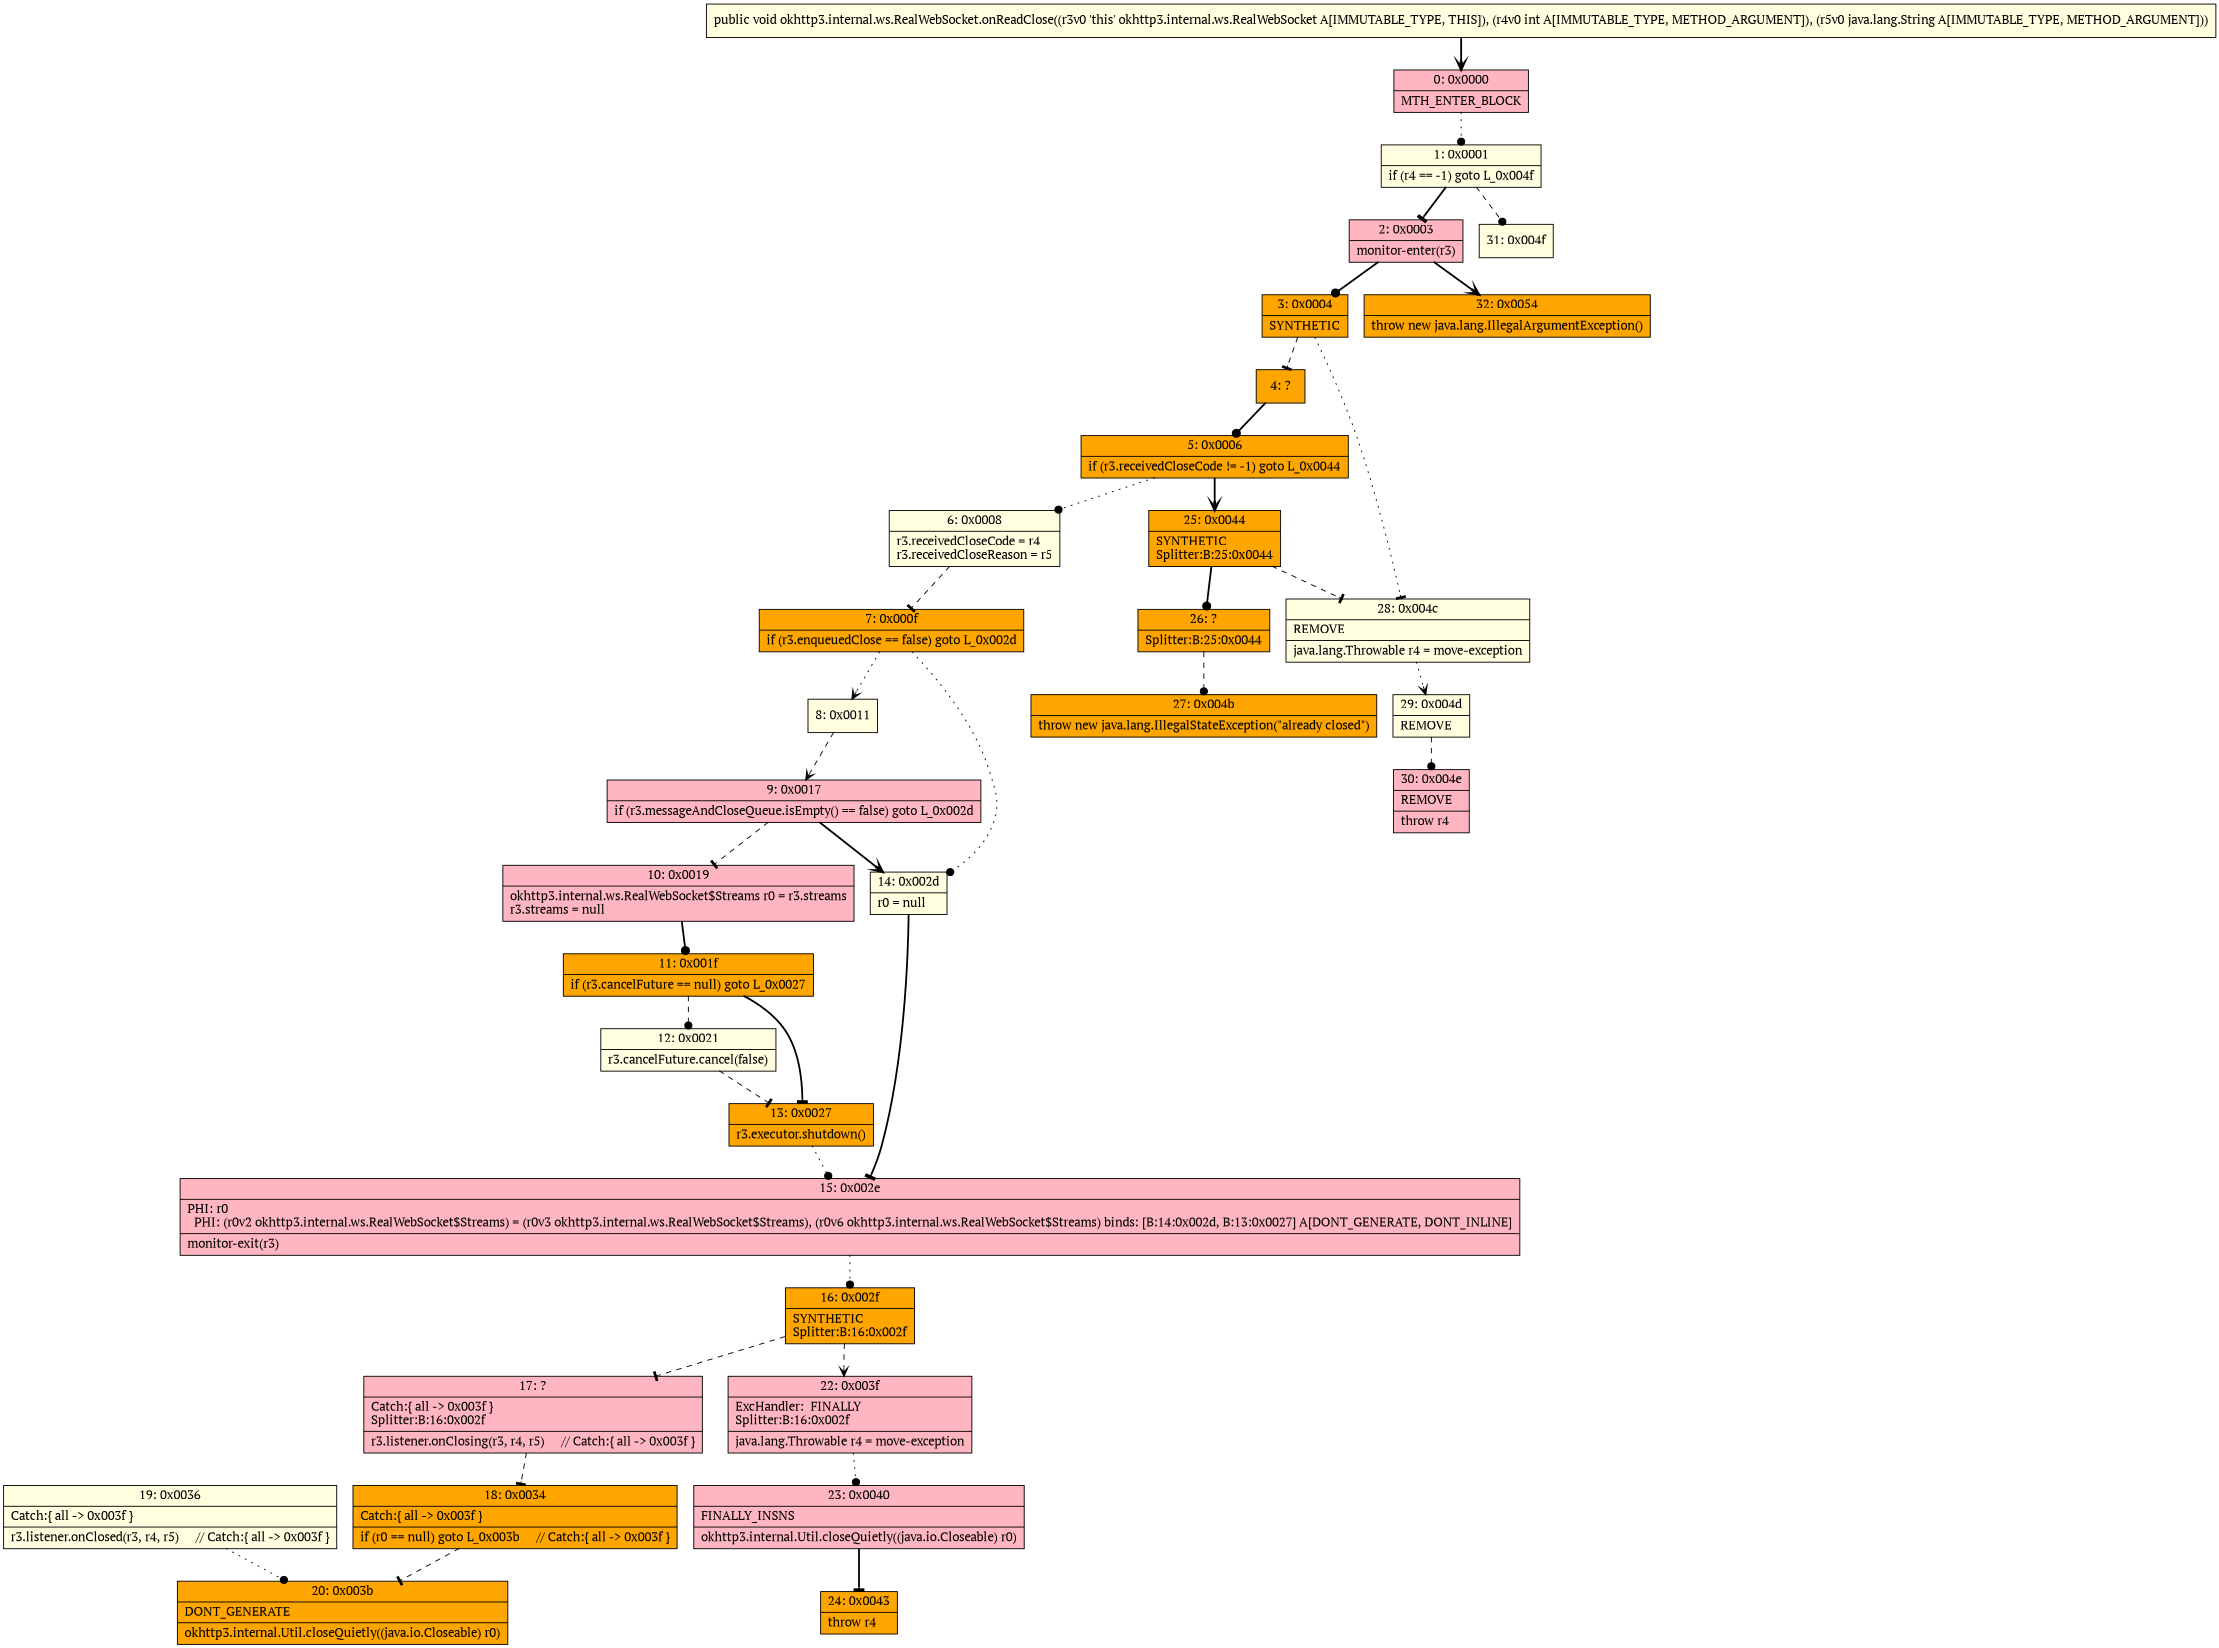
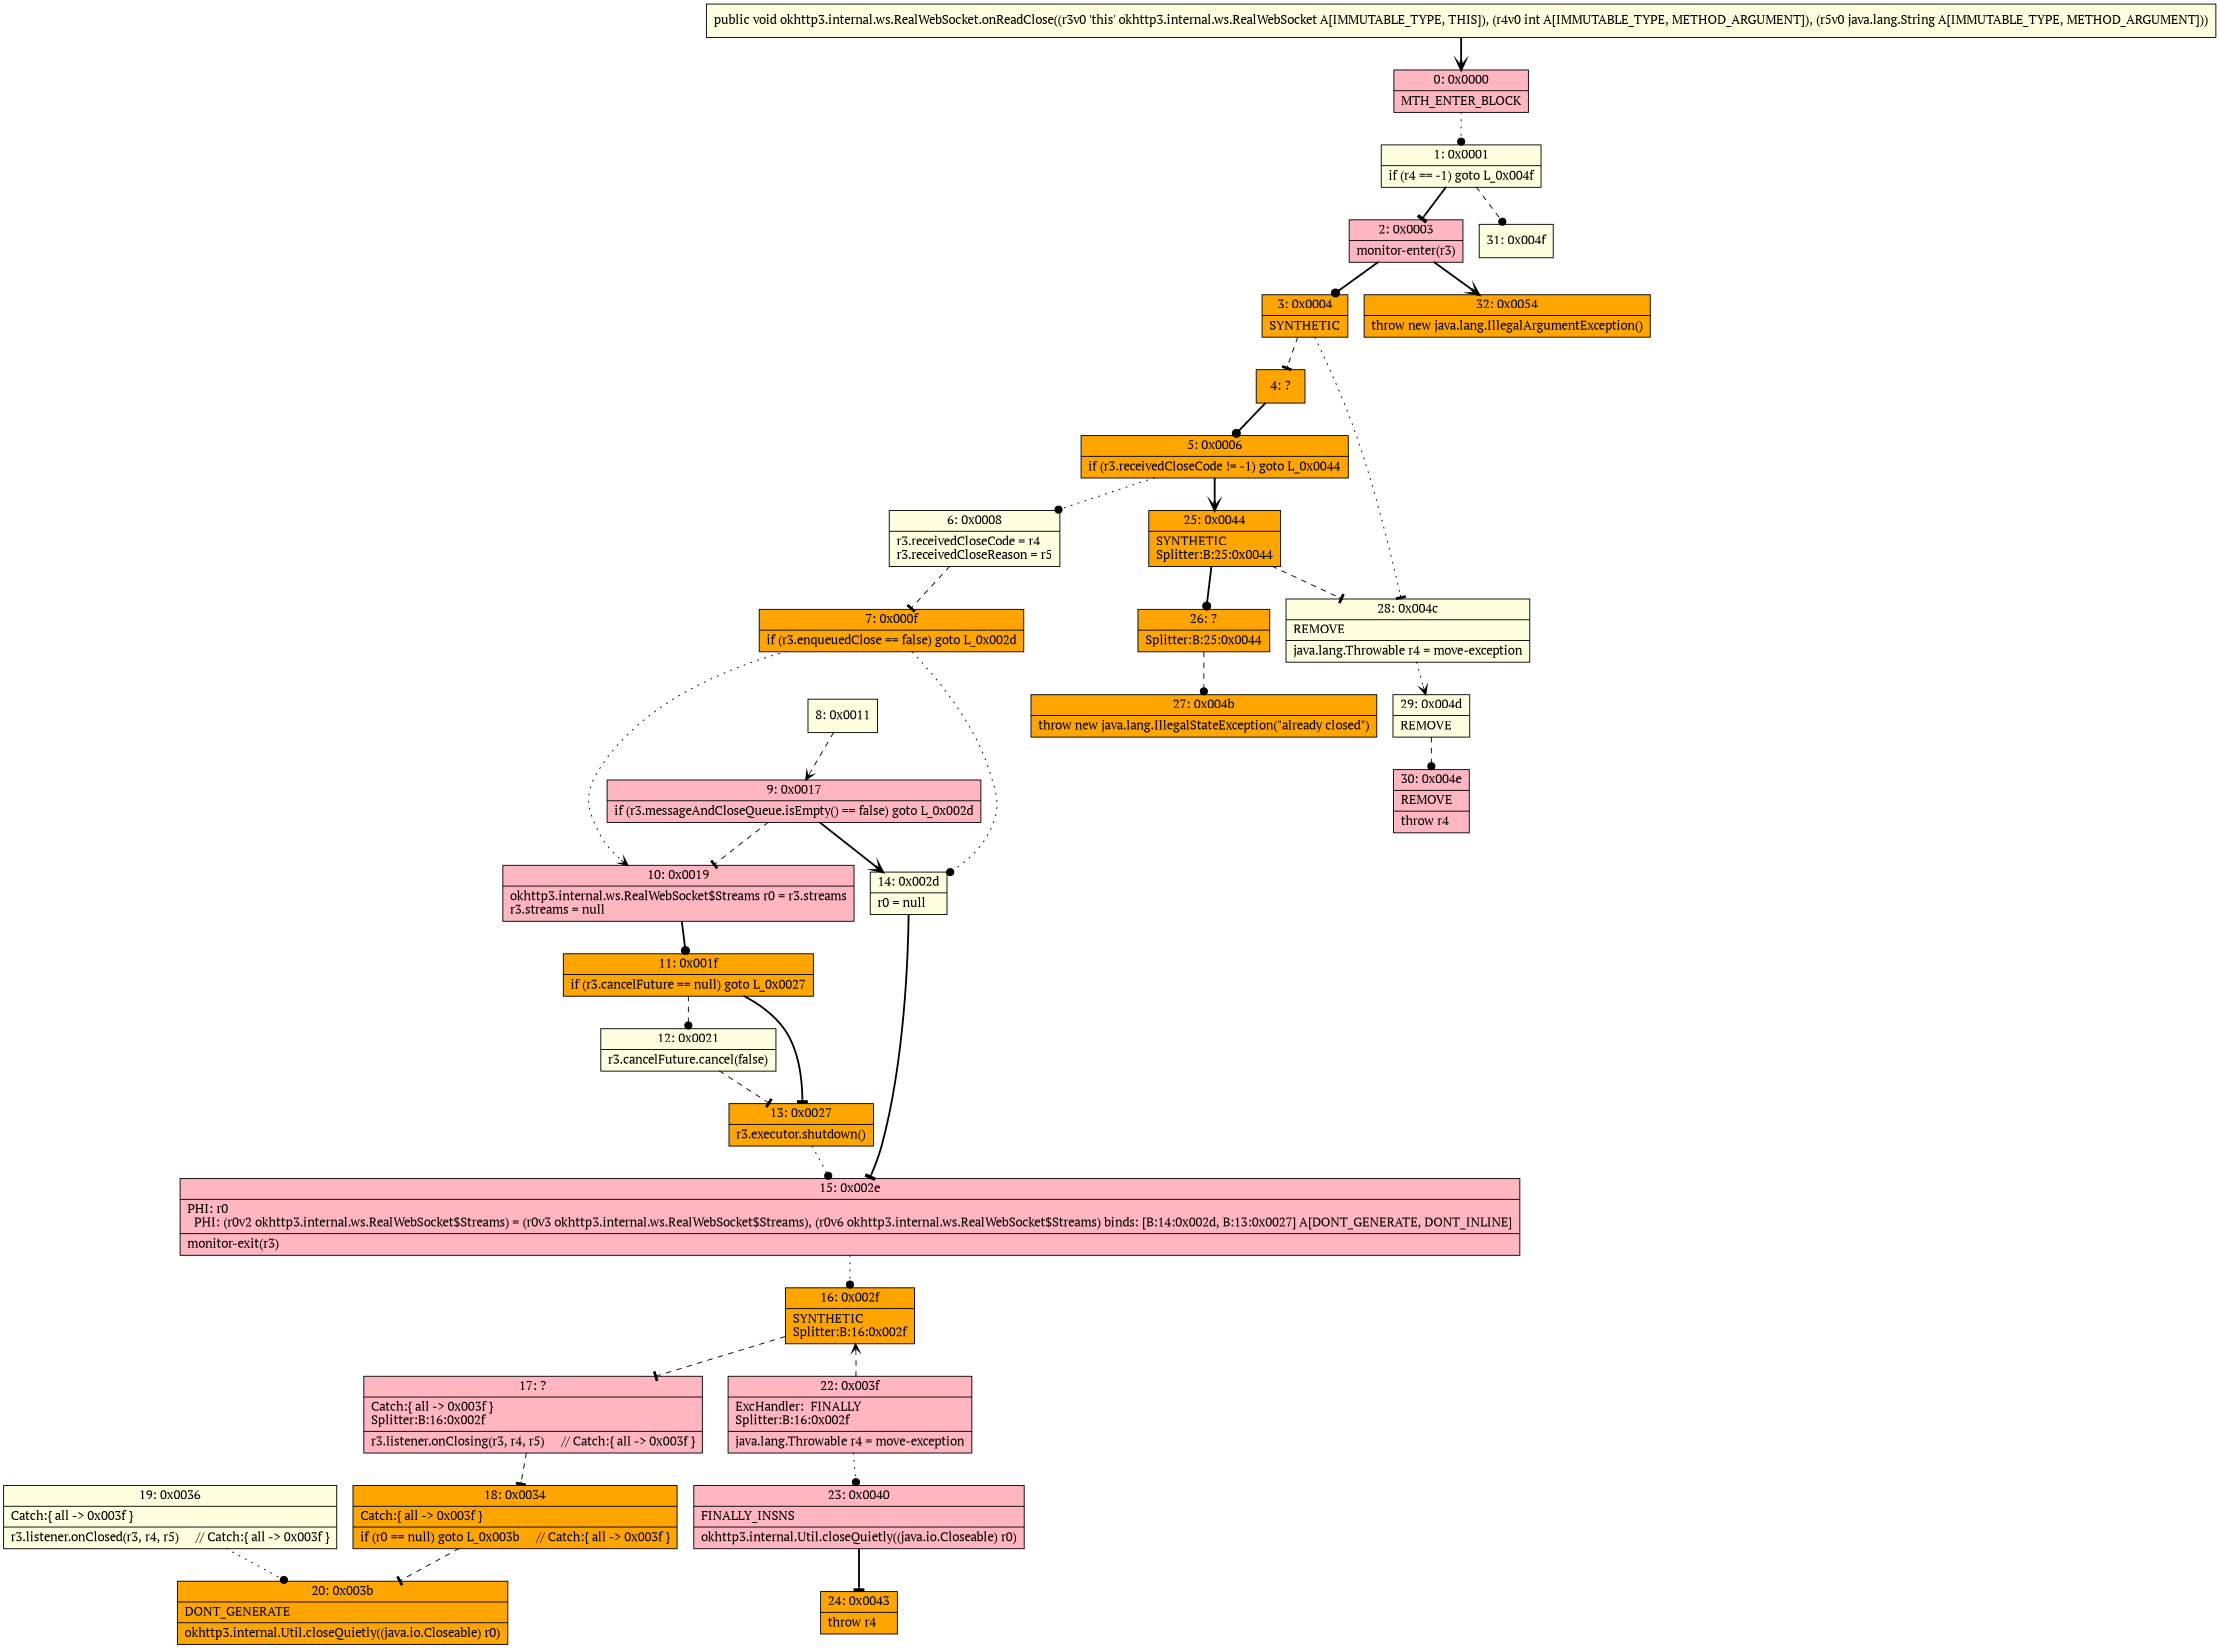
(868, 671) -> (640, 723)
(844, 1355) -> (856, 1365)
